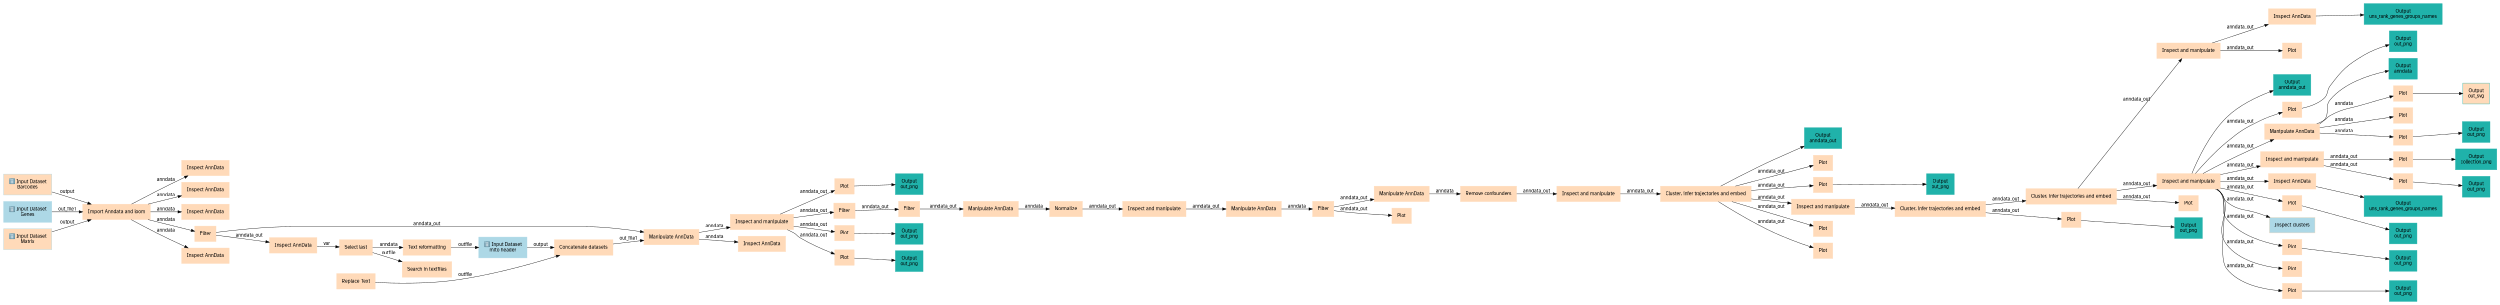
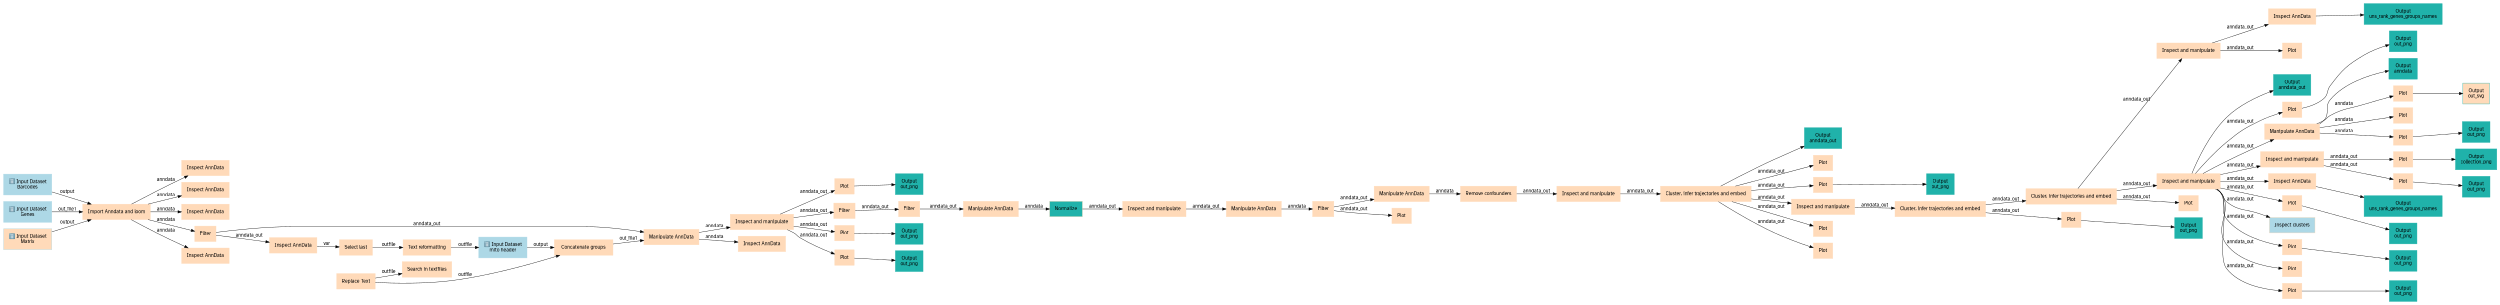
(28, 185) -> (28, 185)
(1066, 209) -> (1066, 209)
(389, 245) -> (389, 245)
(584, 247) -> (584, 247)
(386, 257) -> (387, 276)
